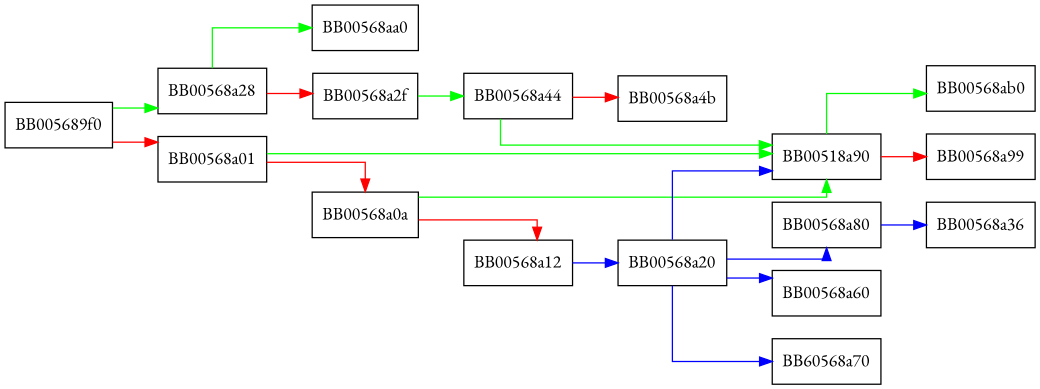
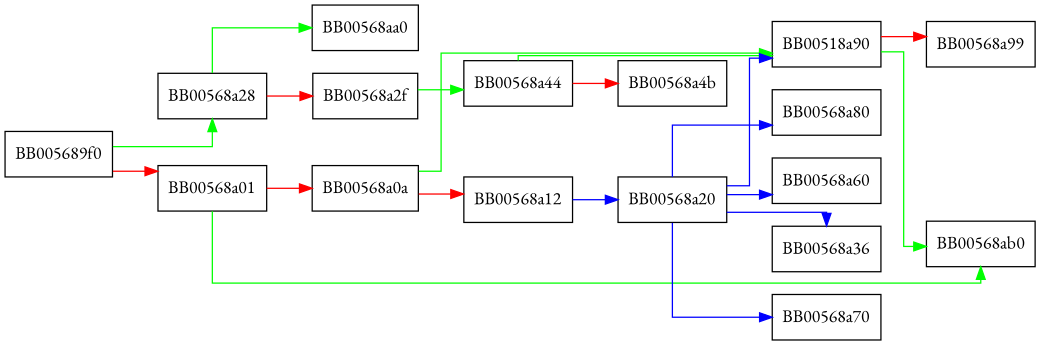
(513, 154) -> (563, 283)
(897, 225) -> (777, 212)
(827, 361) -> (827, 317)
